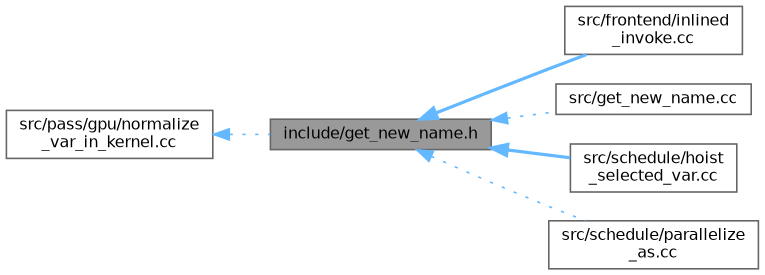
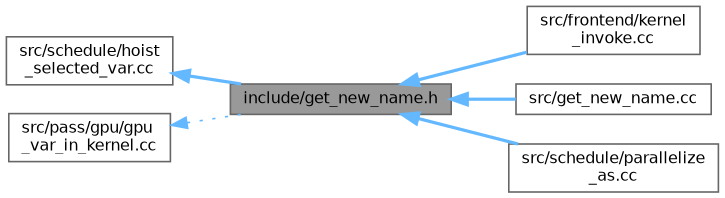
(654, 30) -> (614, 30)
(532, 115) -> (492, 99)
(110, 134) -> (90, 138)
(539, 154) -> (215, 80)
(508, 190) -> (468, 131)
